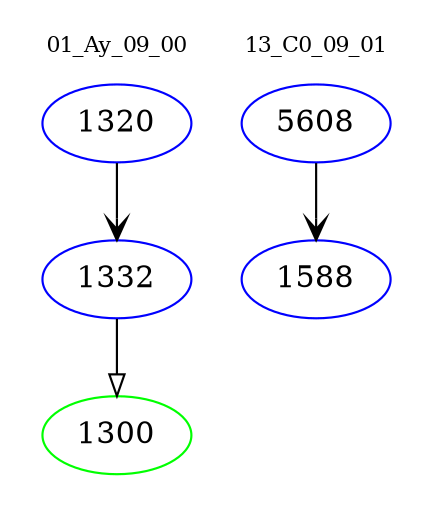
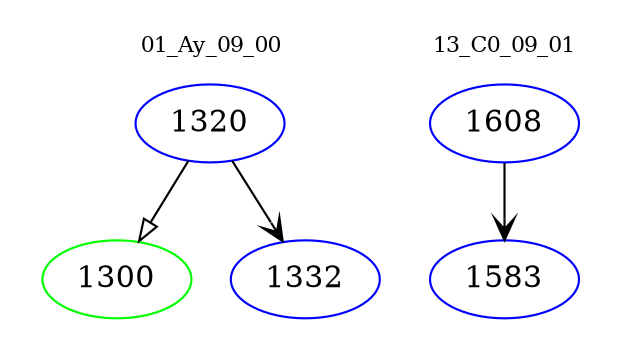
(316, 123) -> (505, 123)
(316, 279) -> (505, 279)
(117, 347) -> (170, 192)
